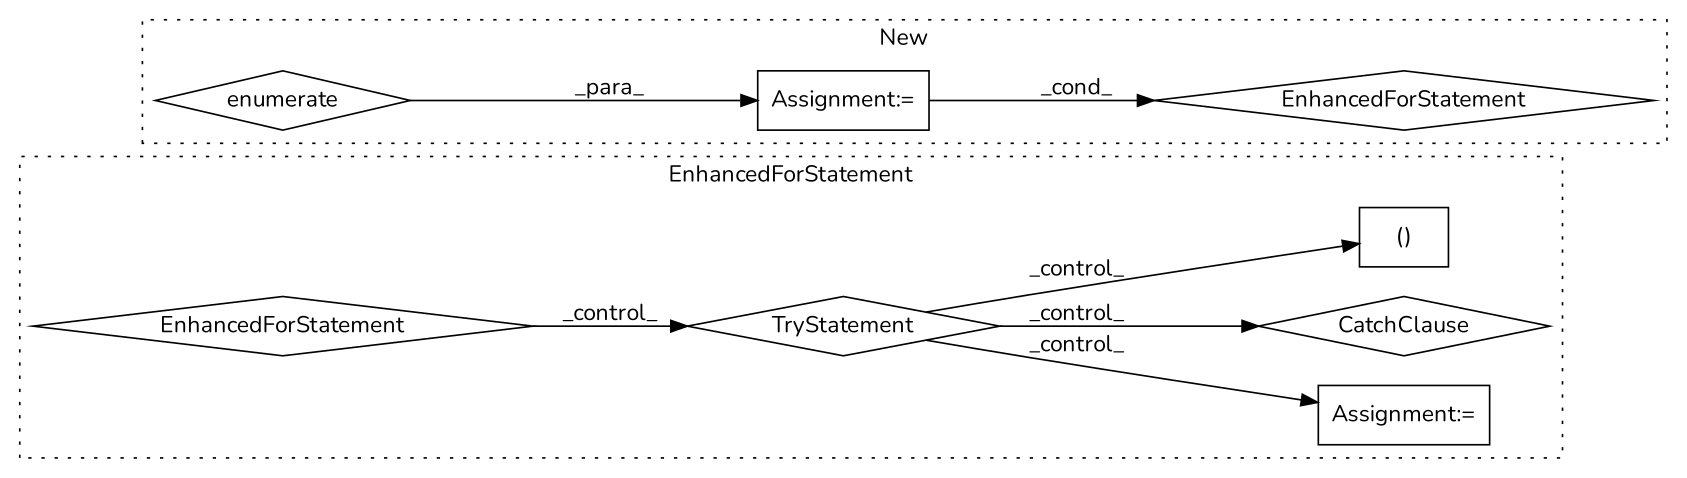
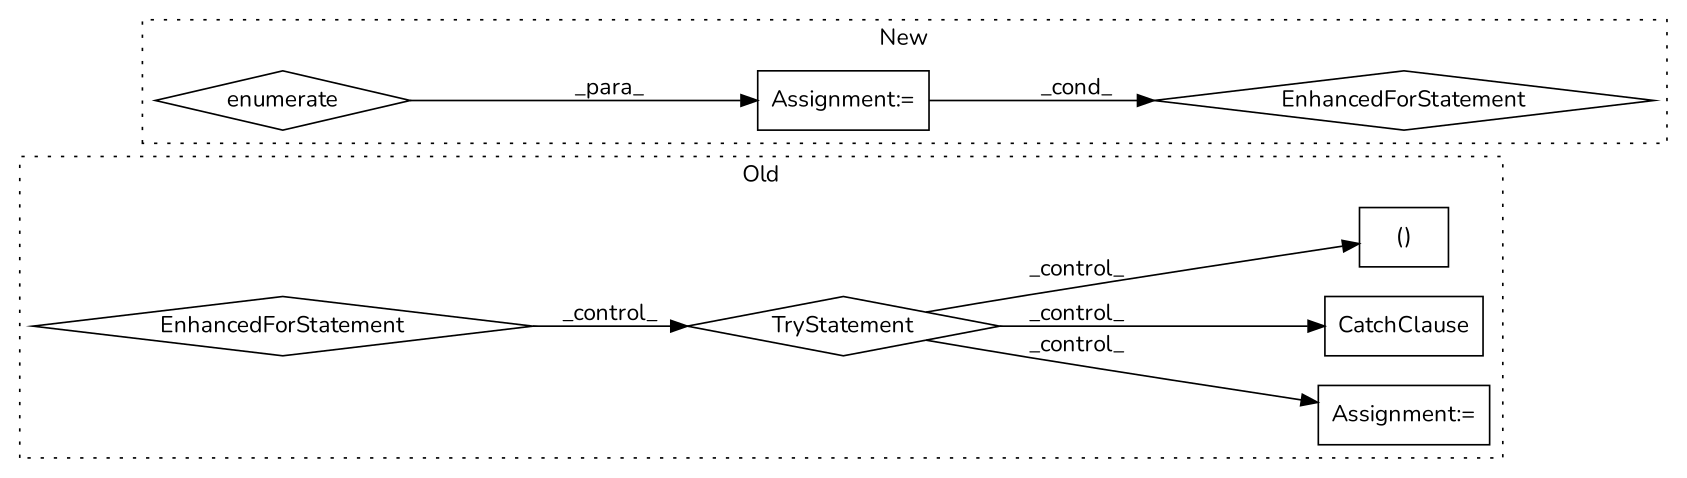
(791, 175) -> (761, 175)
(1404, 326) -> (1404, 326)
